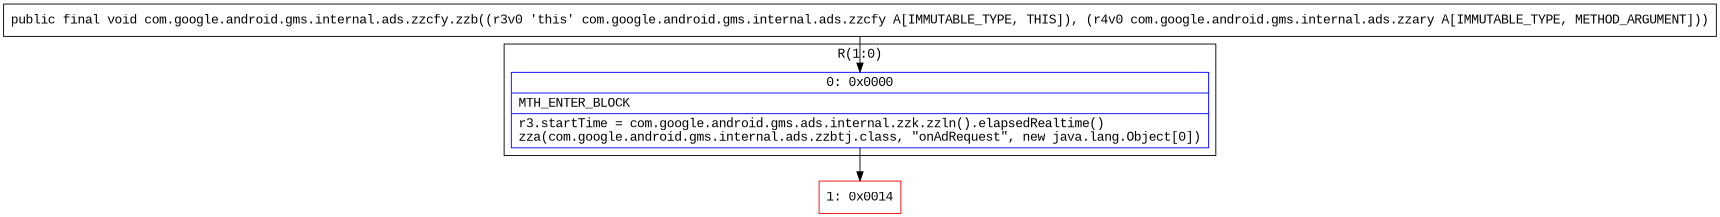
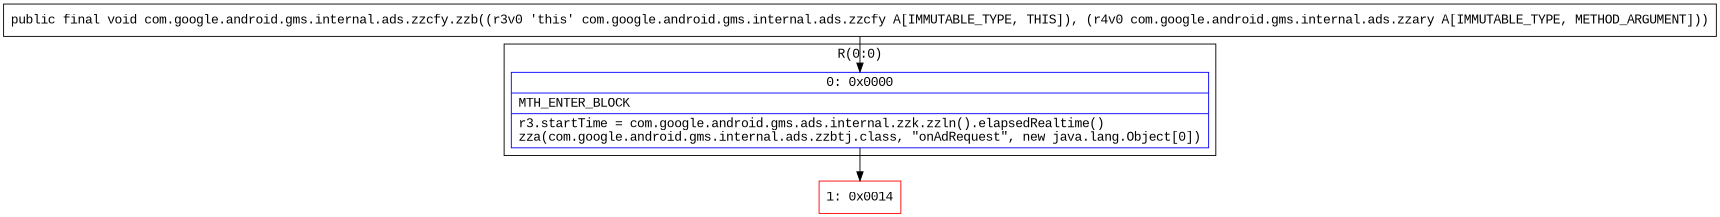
(860, 54) -> (860, 54)
